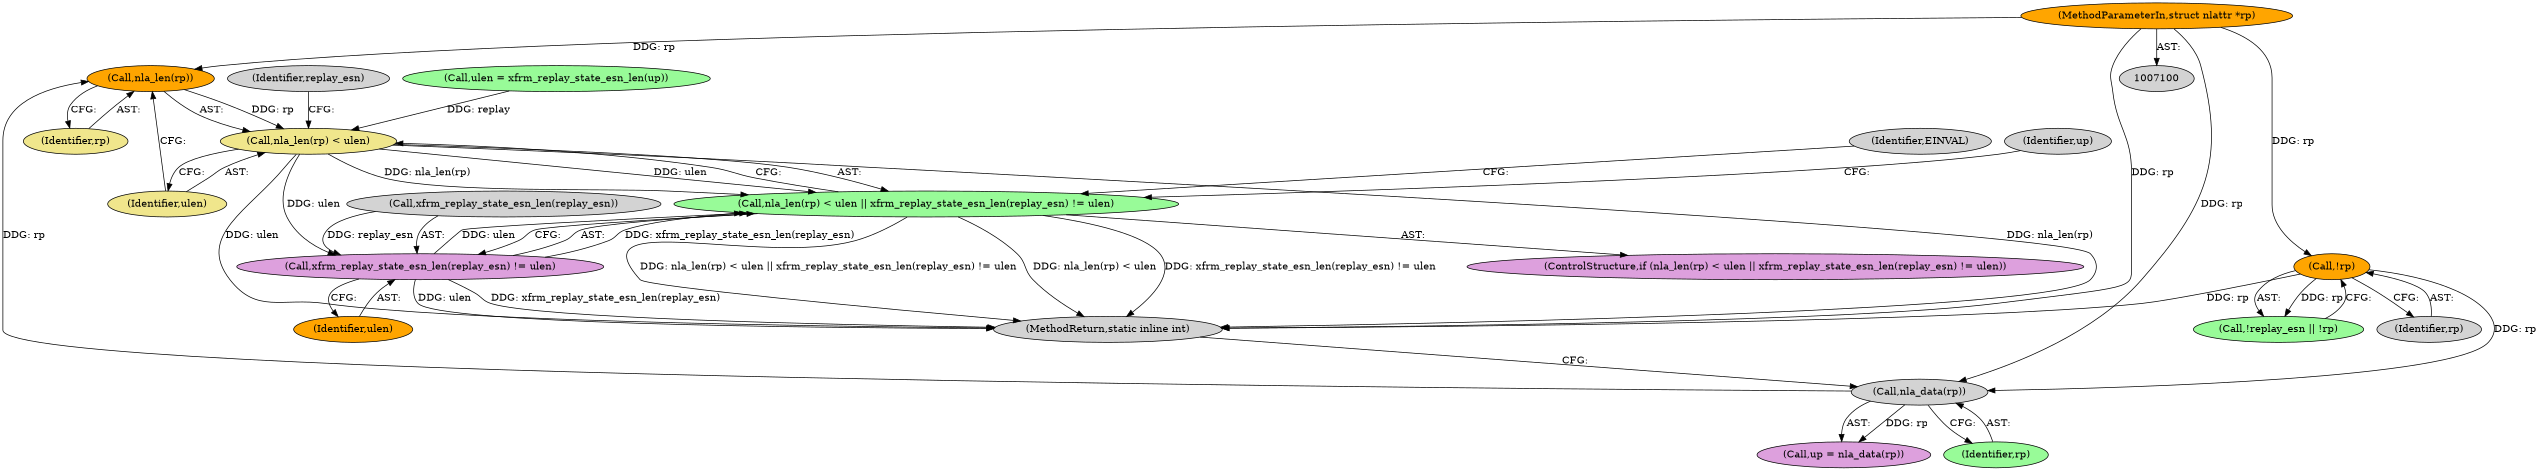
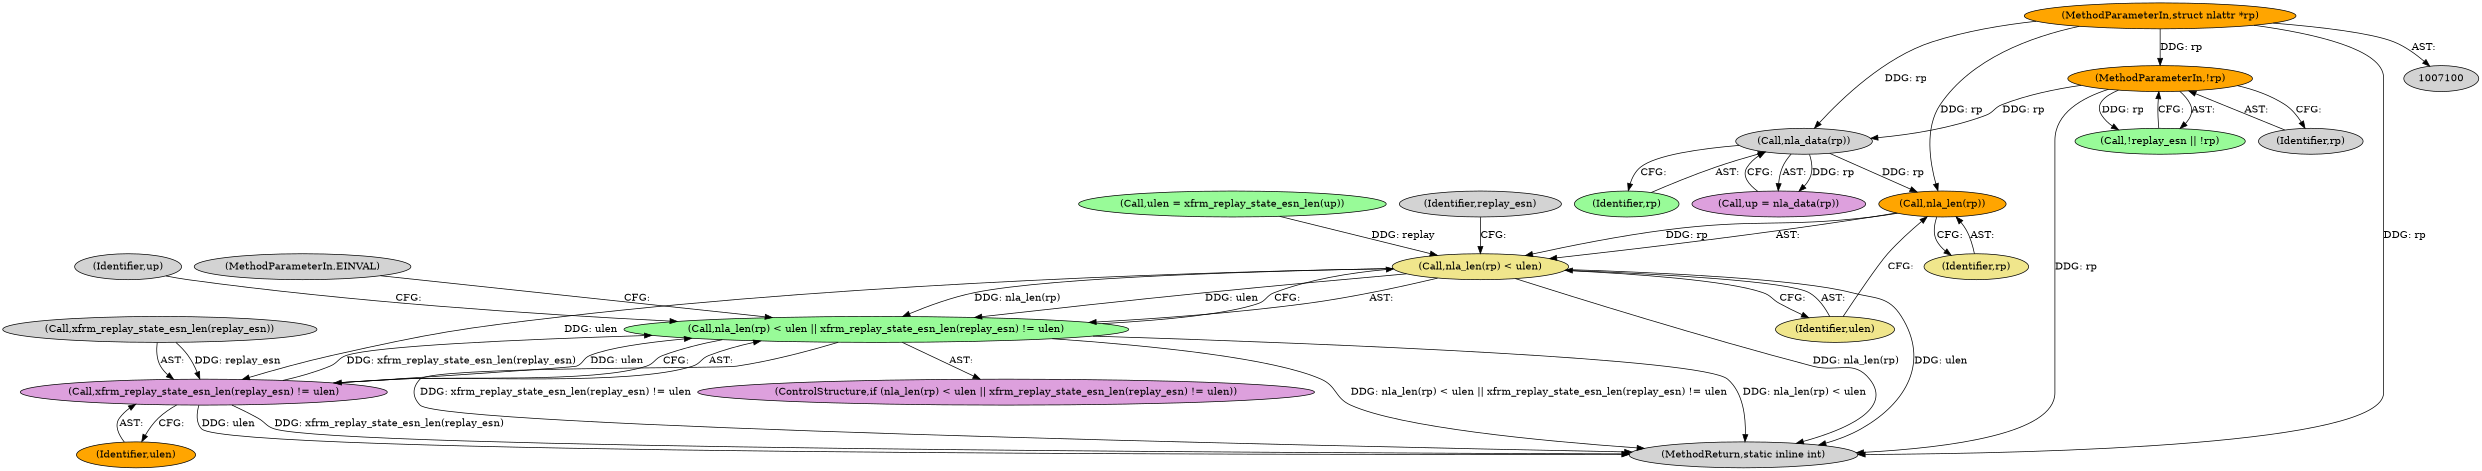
(1920, 141) -> (303, 267)
(2332, 267) -> (2160, 79)
(1525, 362) -> (1745, 173)
